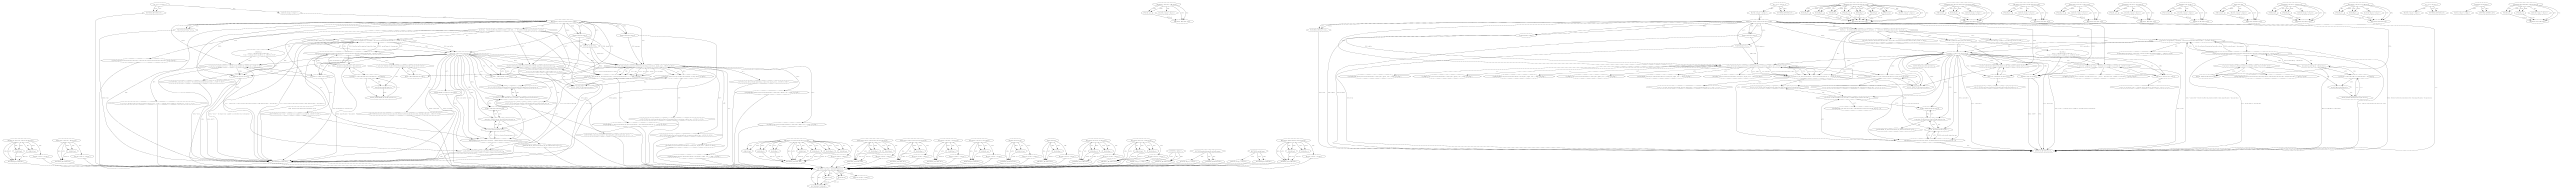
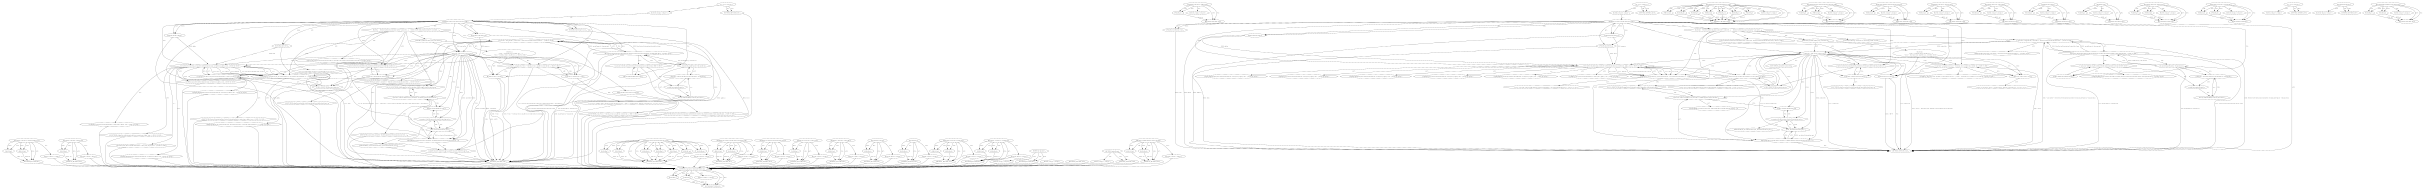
(1208, 151) -> none
